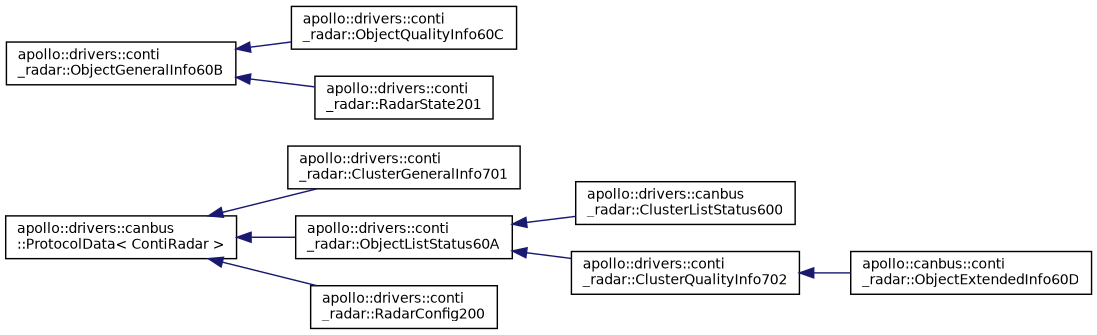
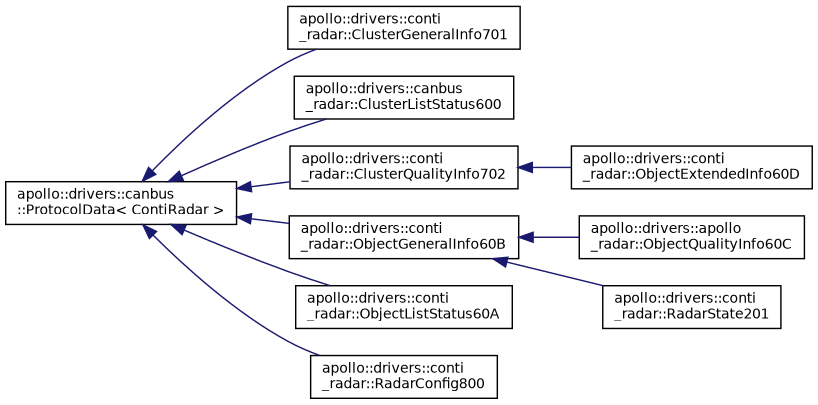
(404, 28) -> (692, 237)
(551, 219) -> (253, 145)
none -> (270, 221)
(549, 256) -> (270, 184)
(971, 273) -> (692, 167)
(404, 307) -> (404, 377)
